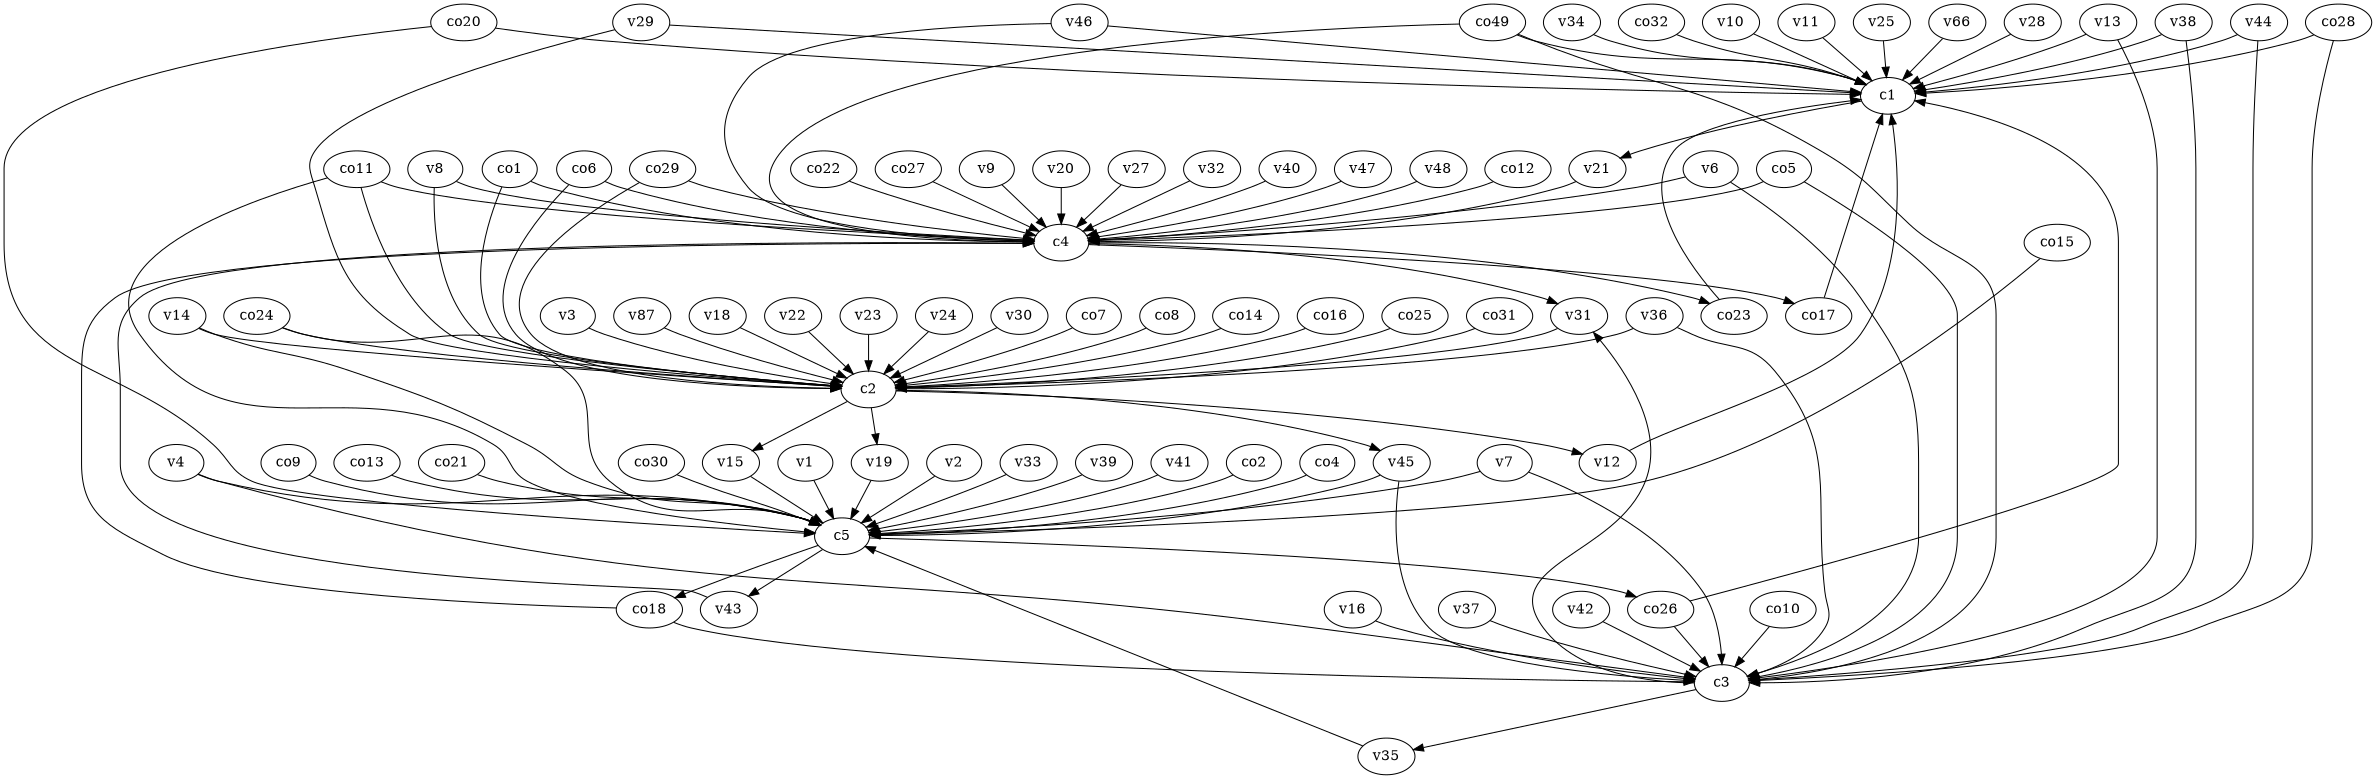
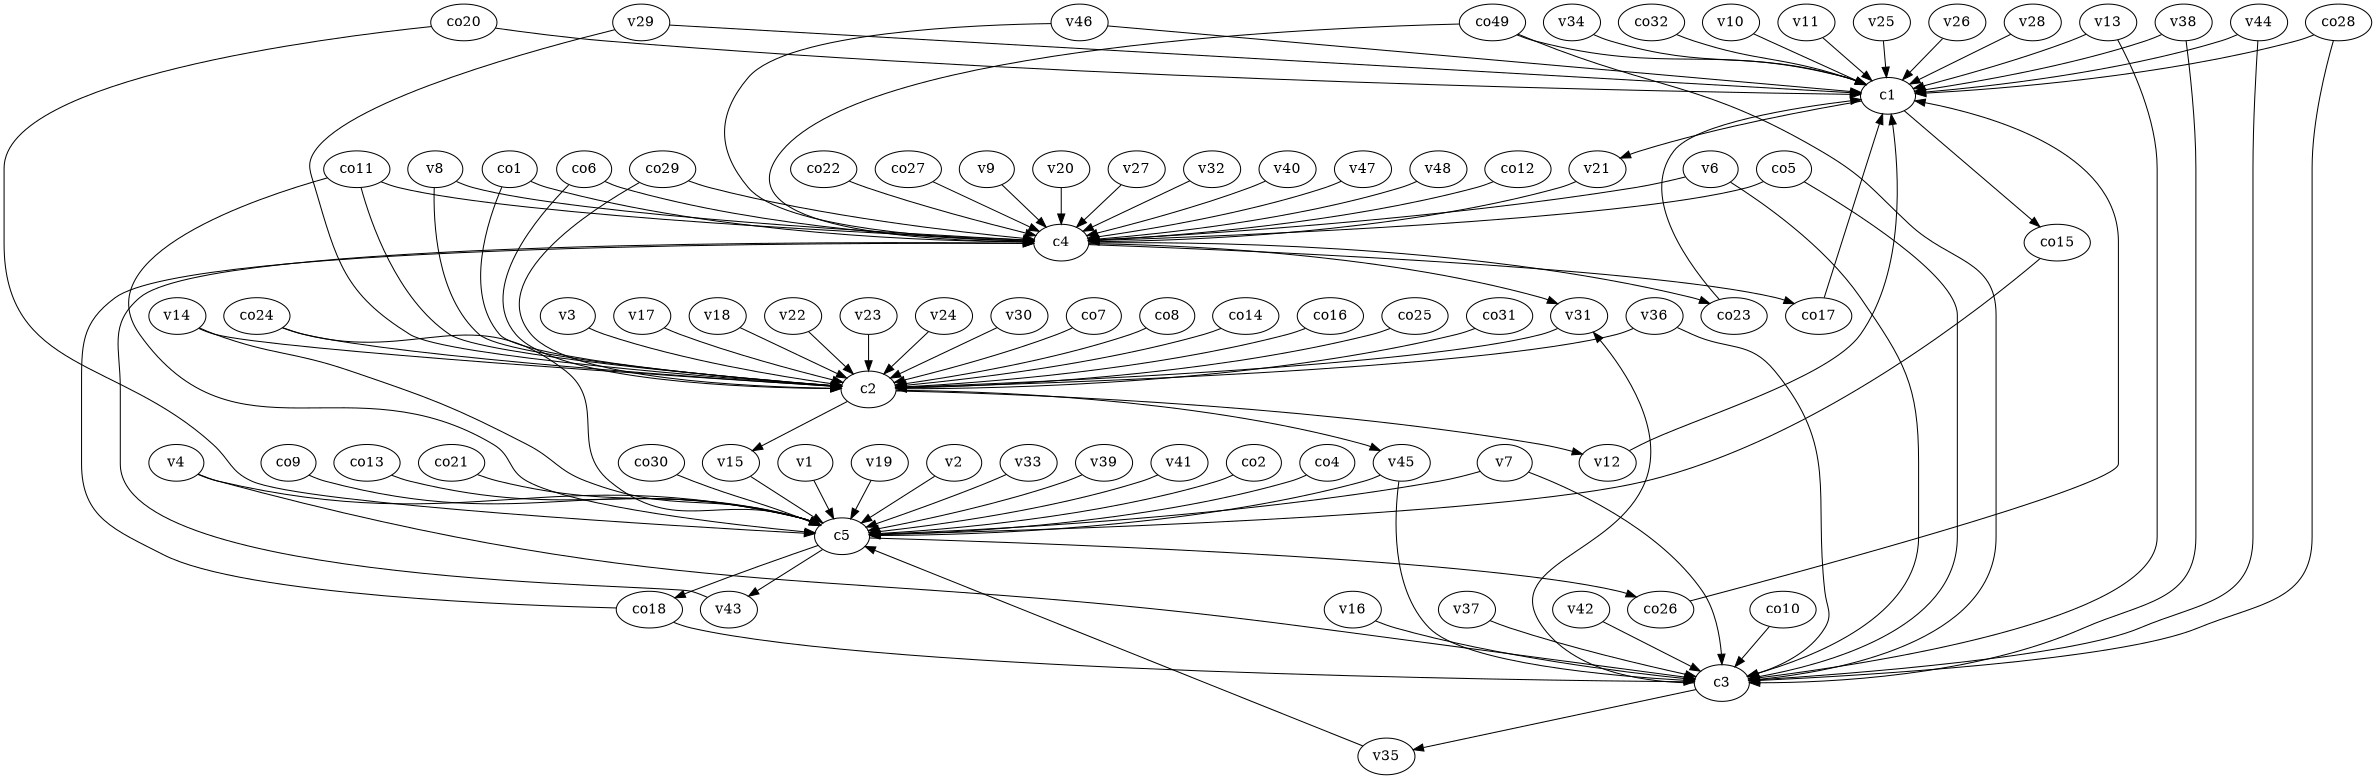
(1957, 22) -> (1957, 22)
none -> (1968, 165)
(642, 316) -> (642, 316)
(873, 421) -> none
(1688, 643) -> none
